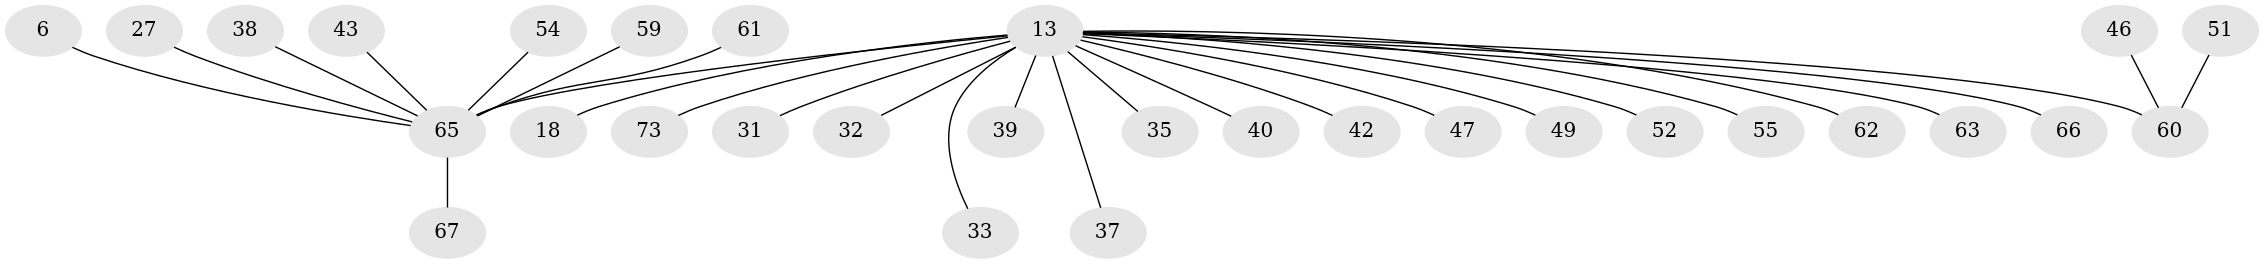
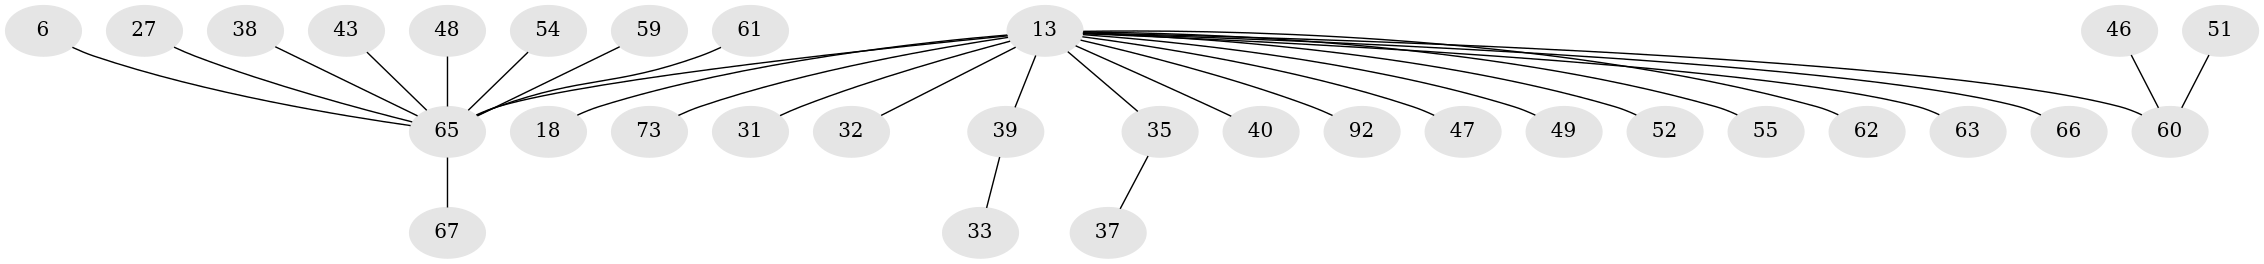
none -> (447, 31)
(952, 116) -> (993, 182)
(1077, 132) -> (1134, 182)
(1362, 132) -> (1362, 132)
